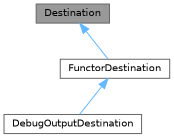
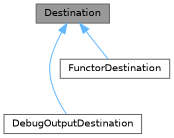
(91, 101) -> (50, 74)
